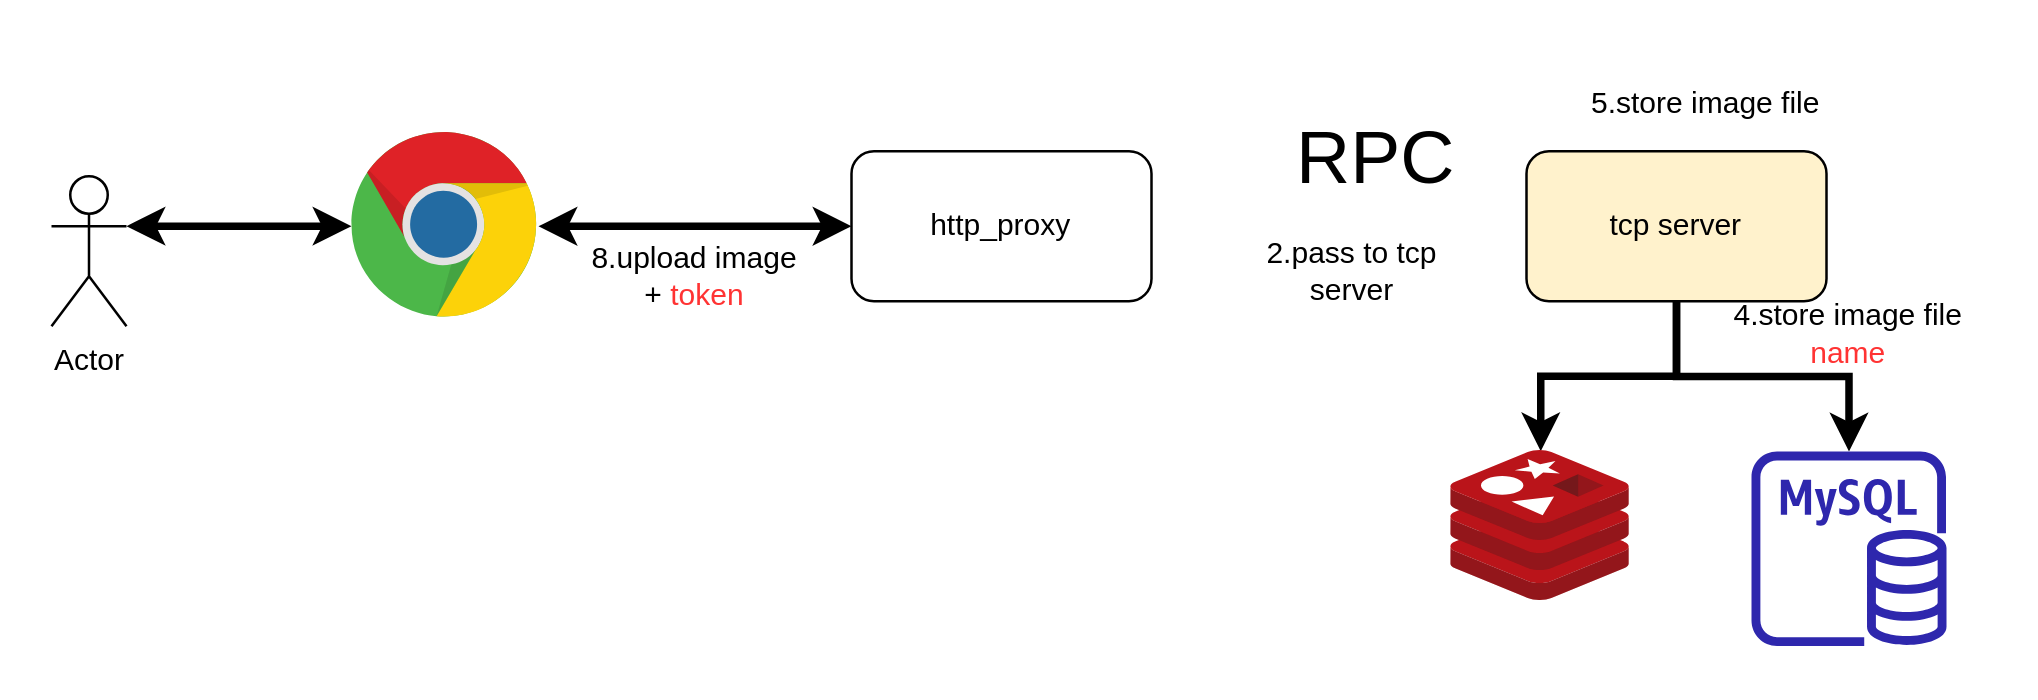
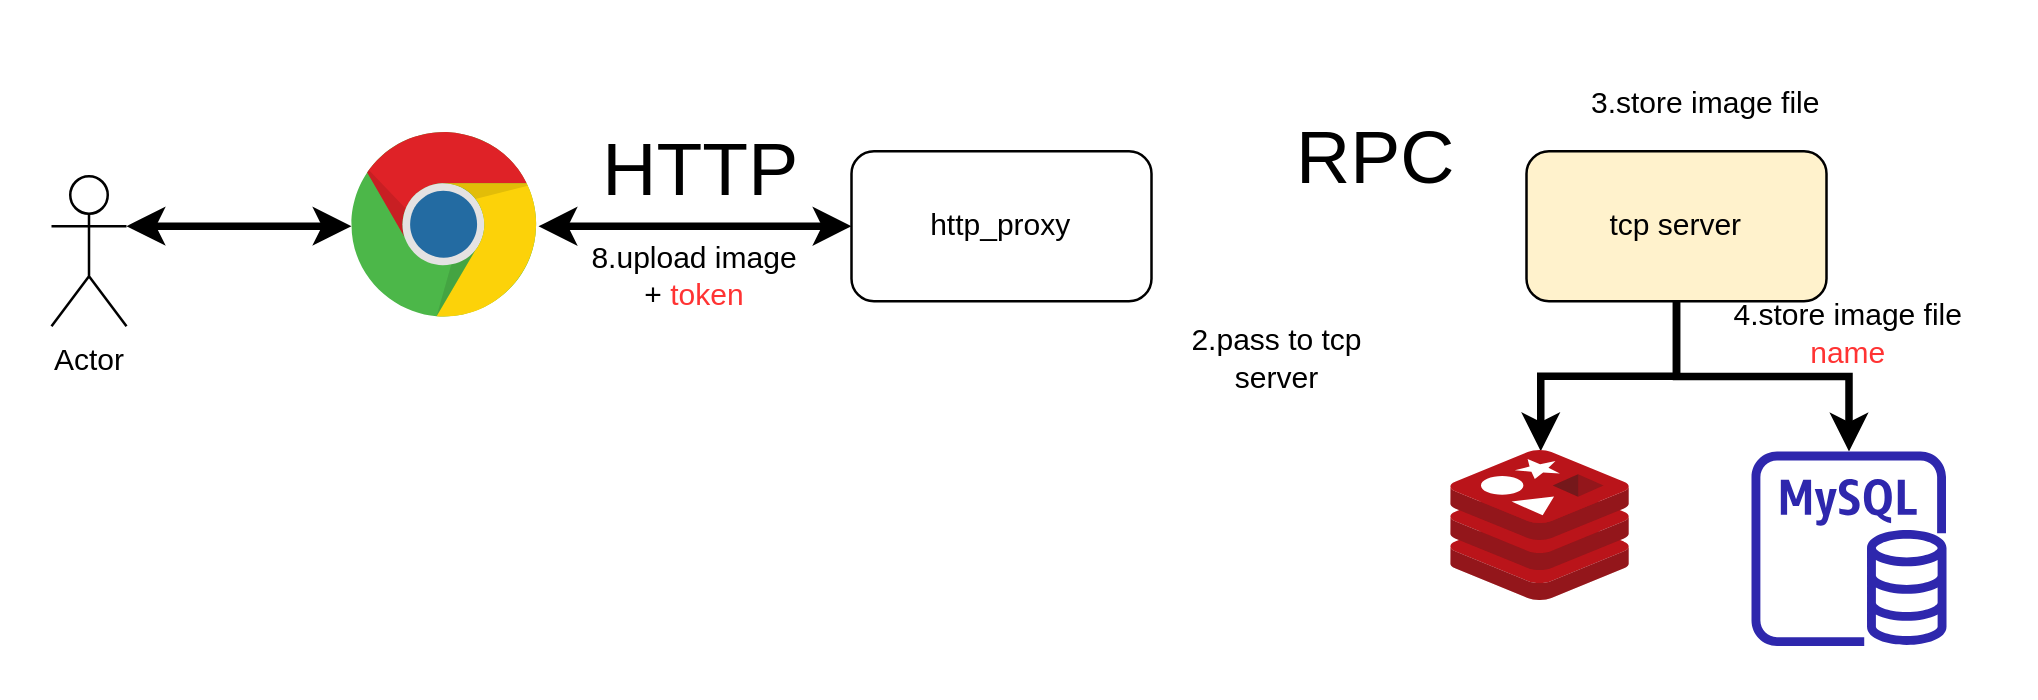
(1706, 104) -> (1706, 104)
none -> (701, 169)
(1351, 271) -> (1276, 358)
